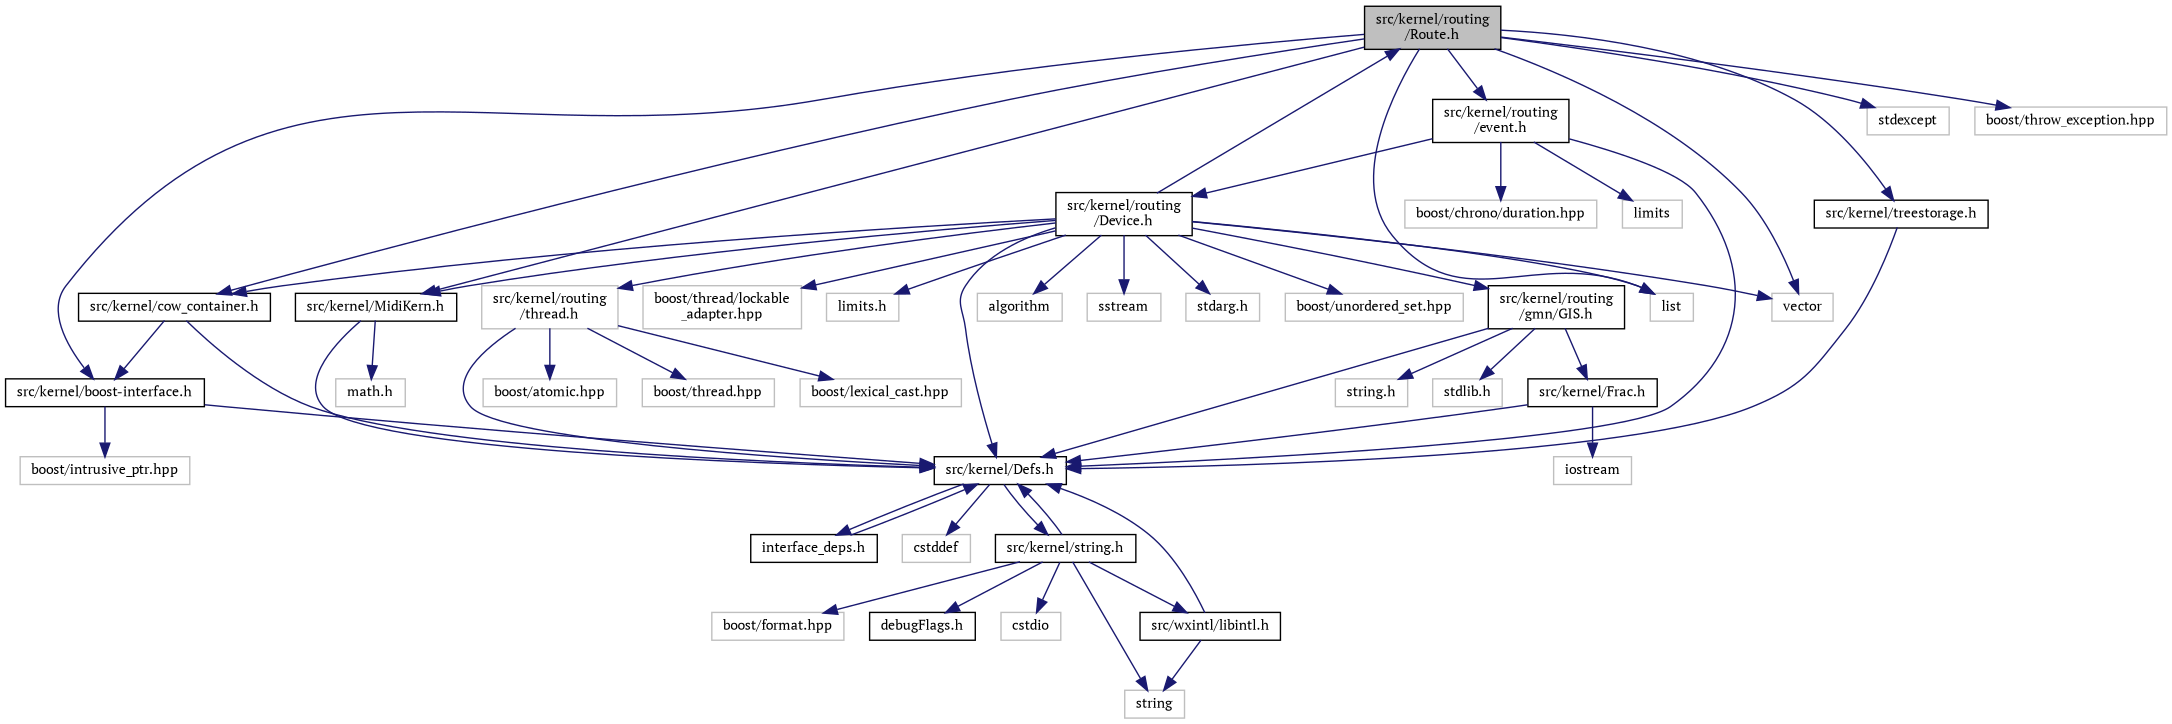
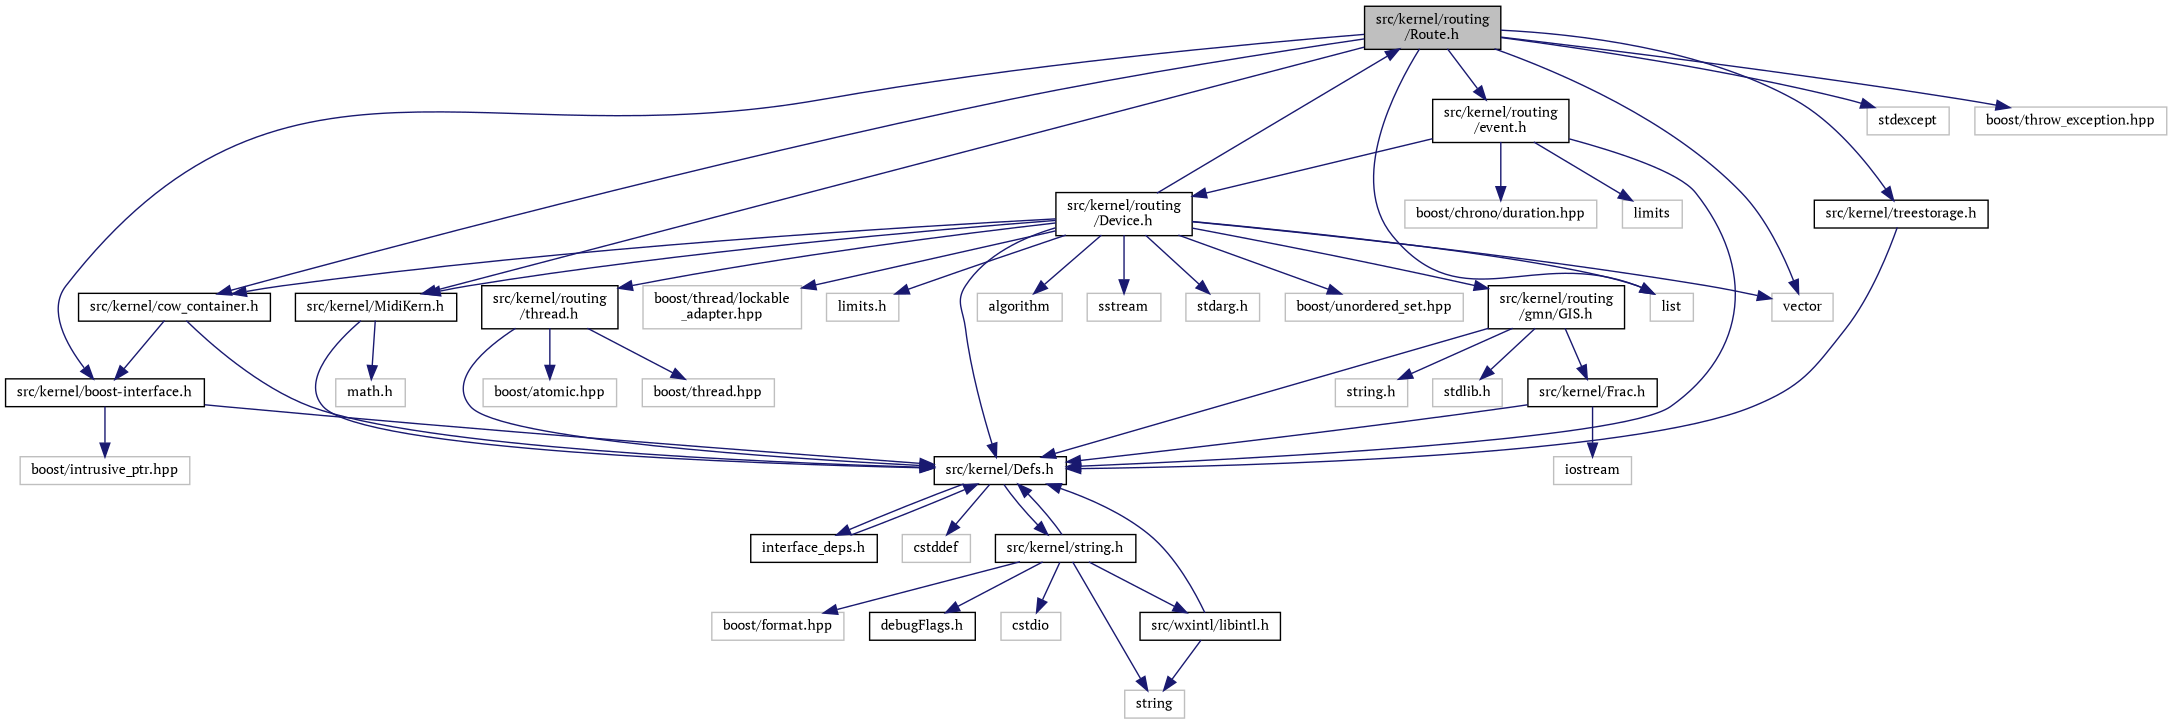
(550, 307) -> (550, 307)
(881, 393) -> none
